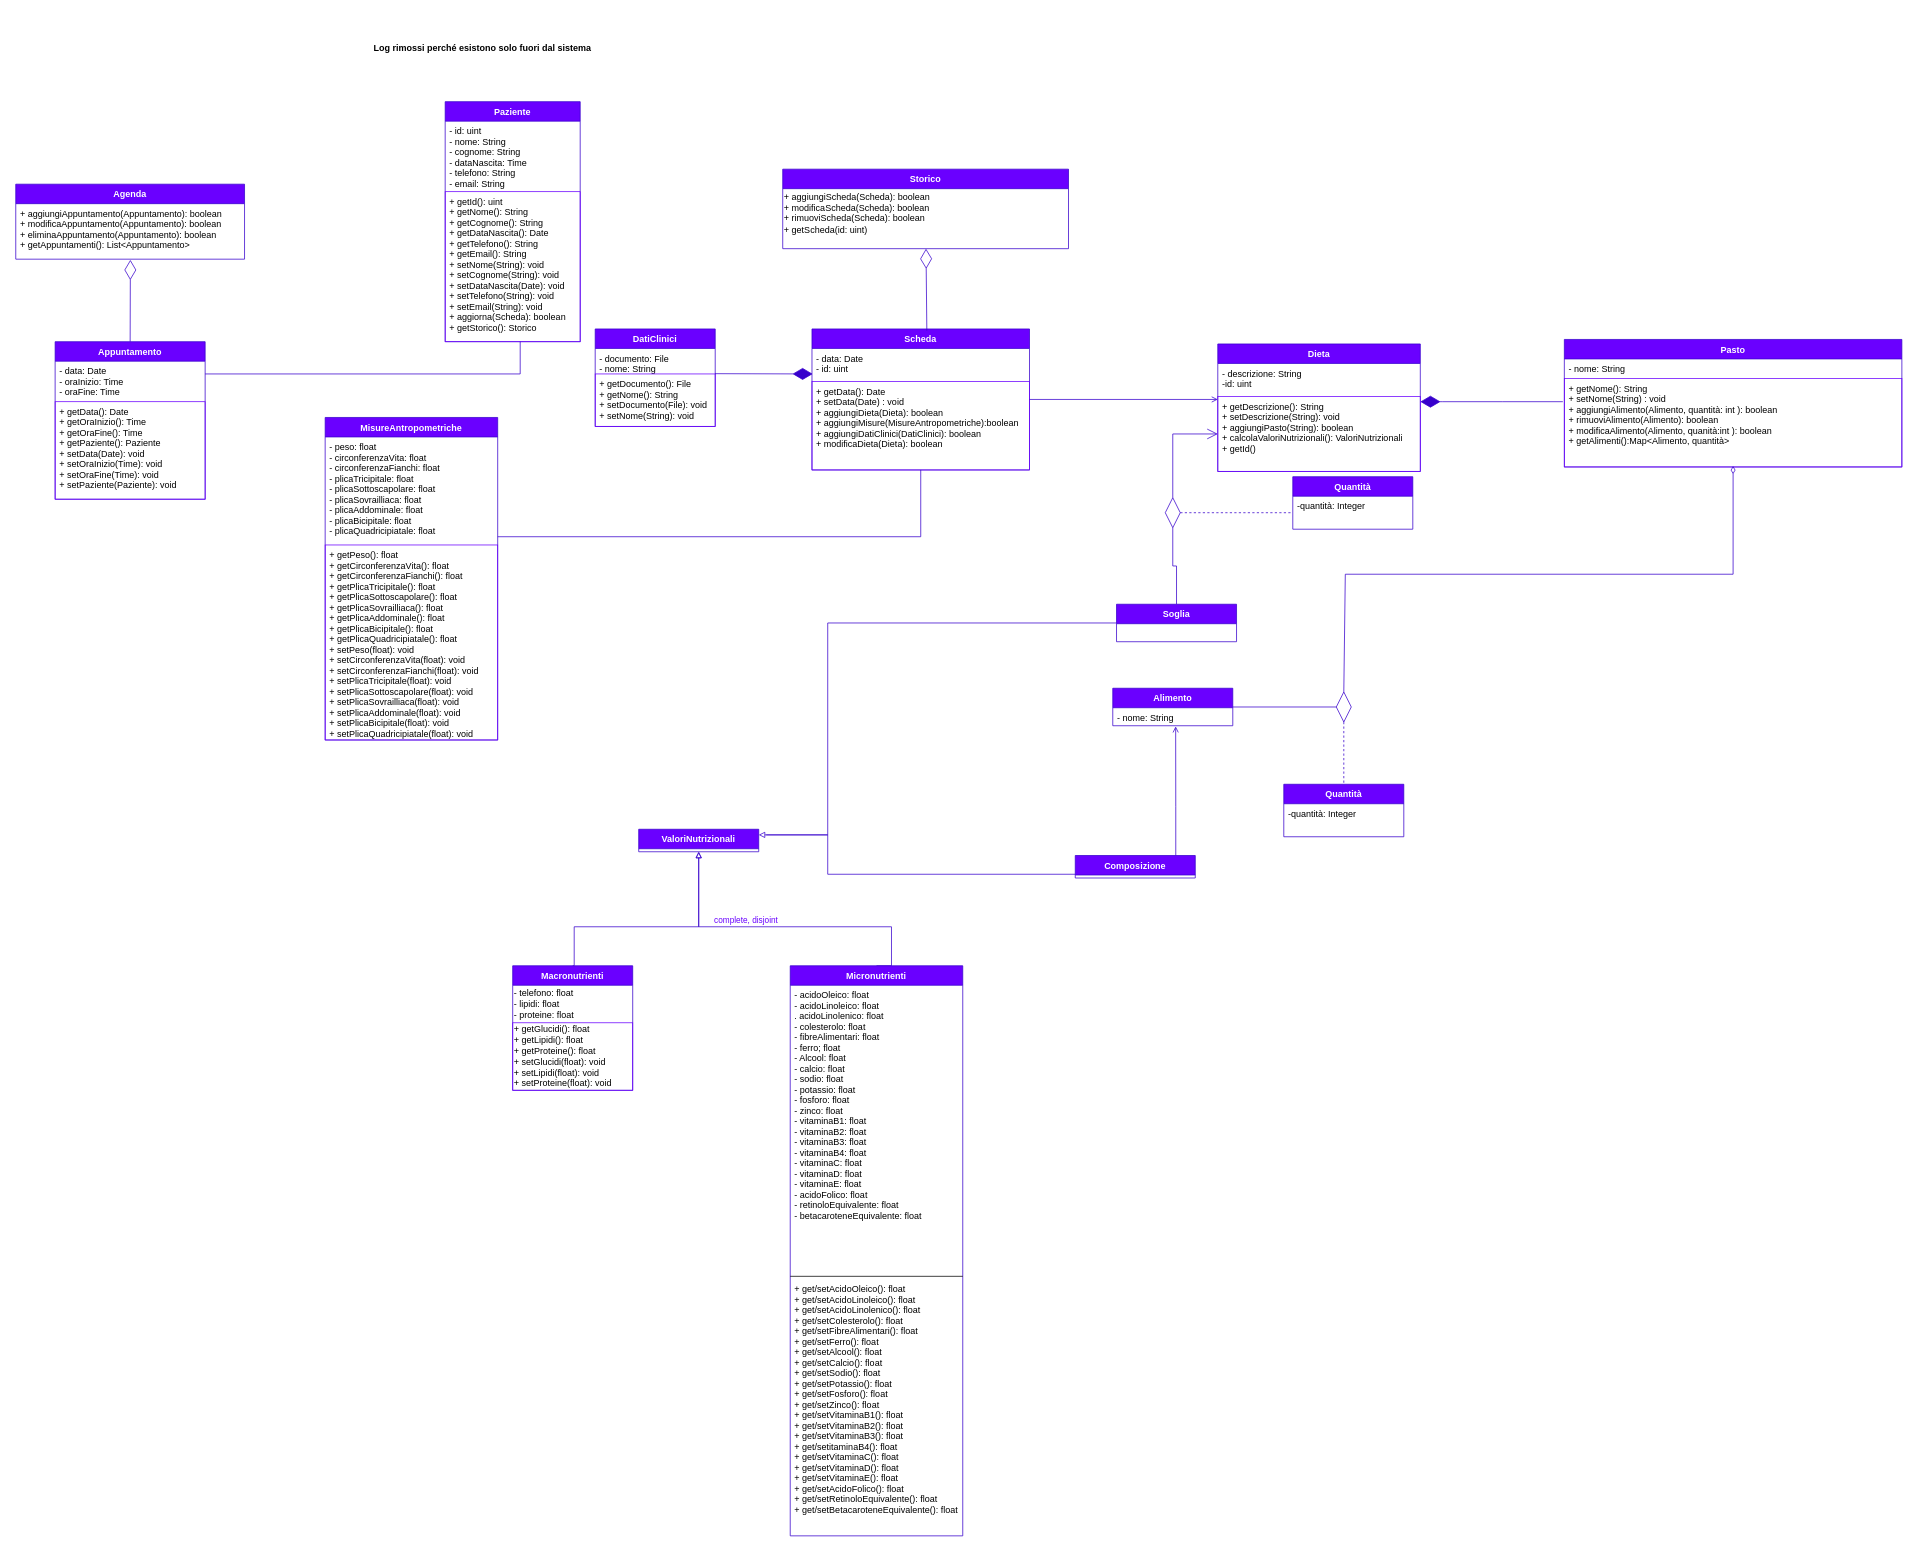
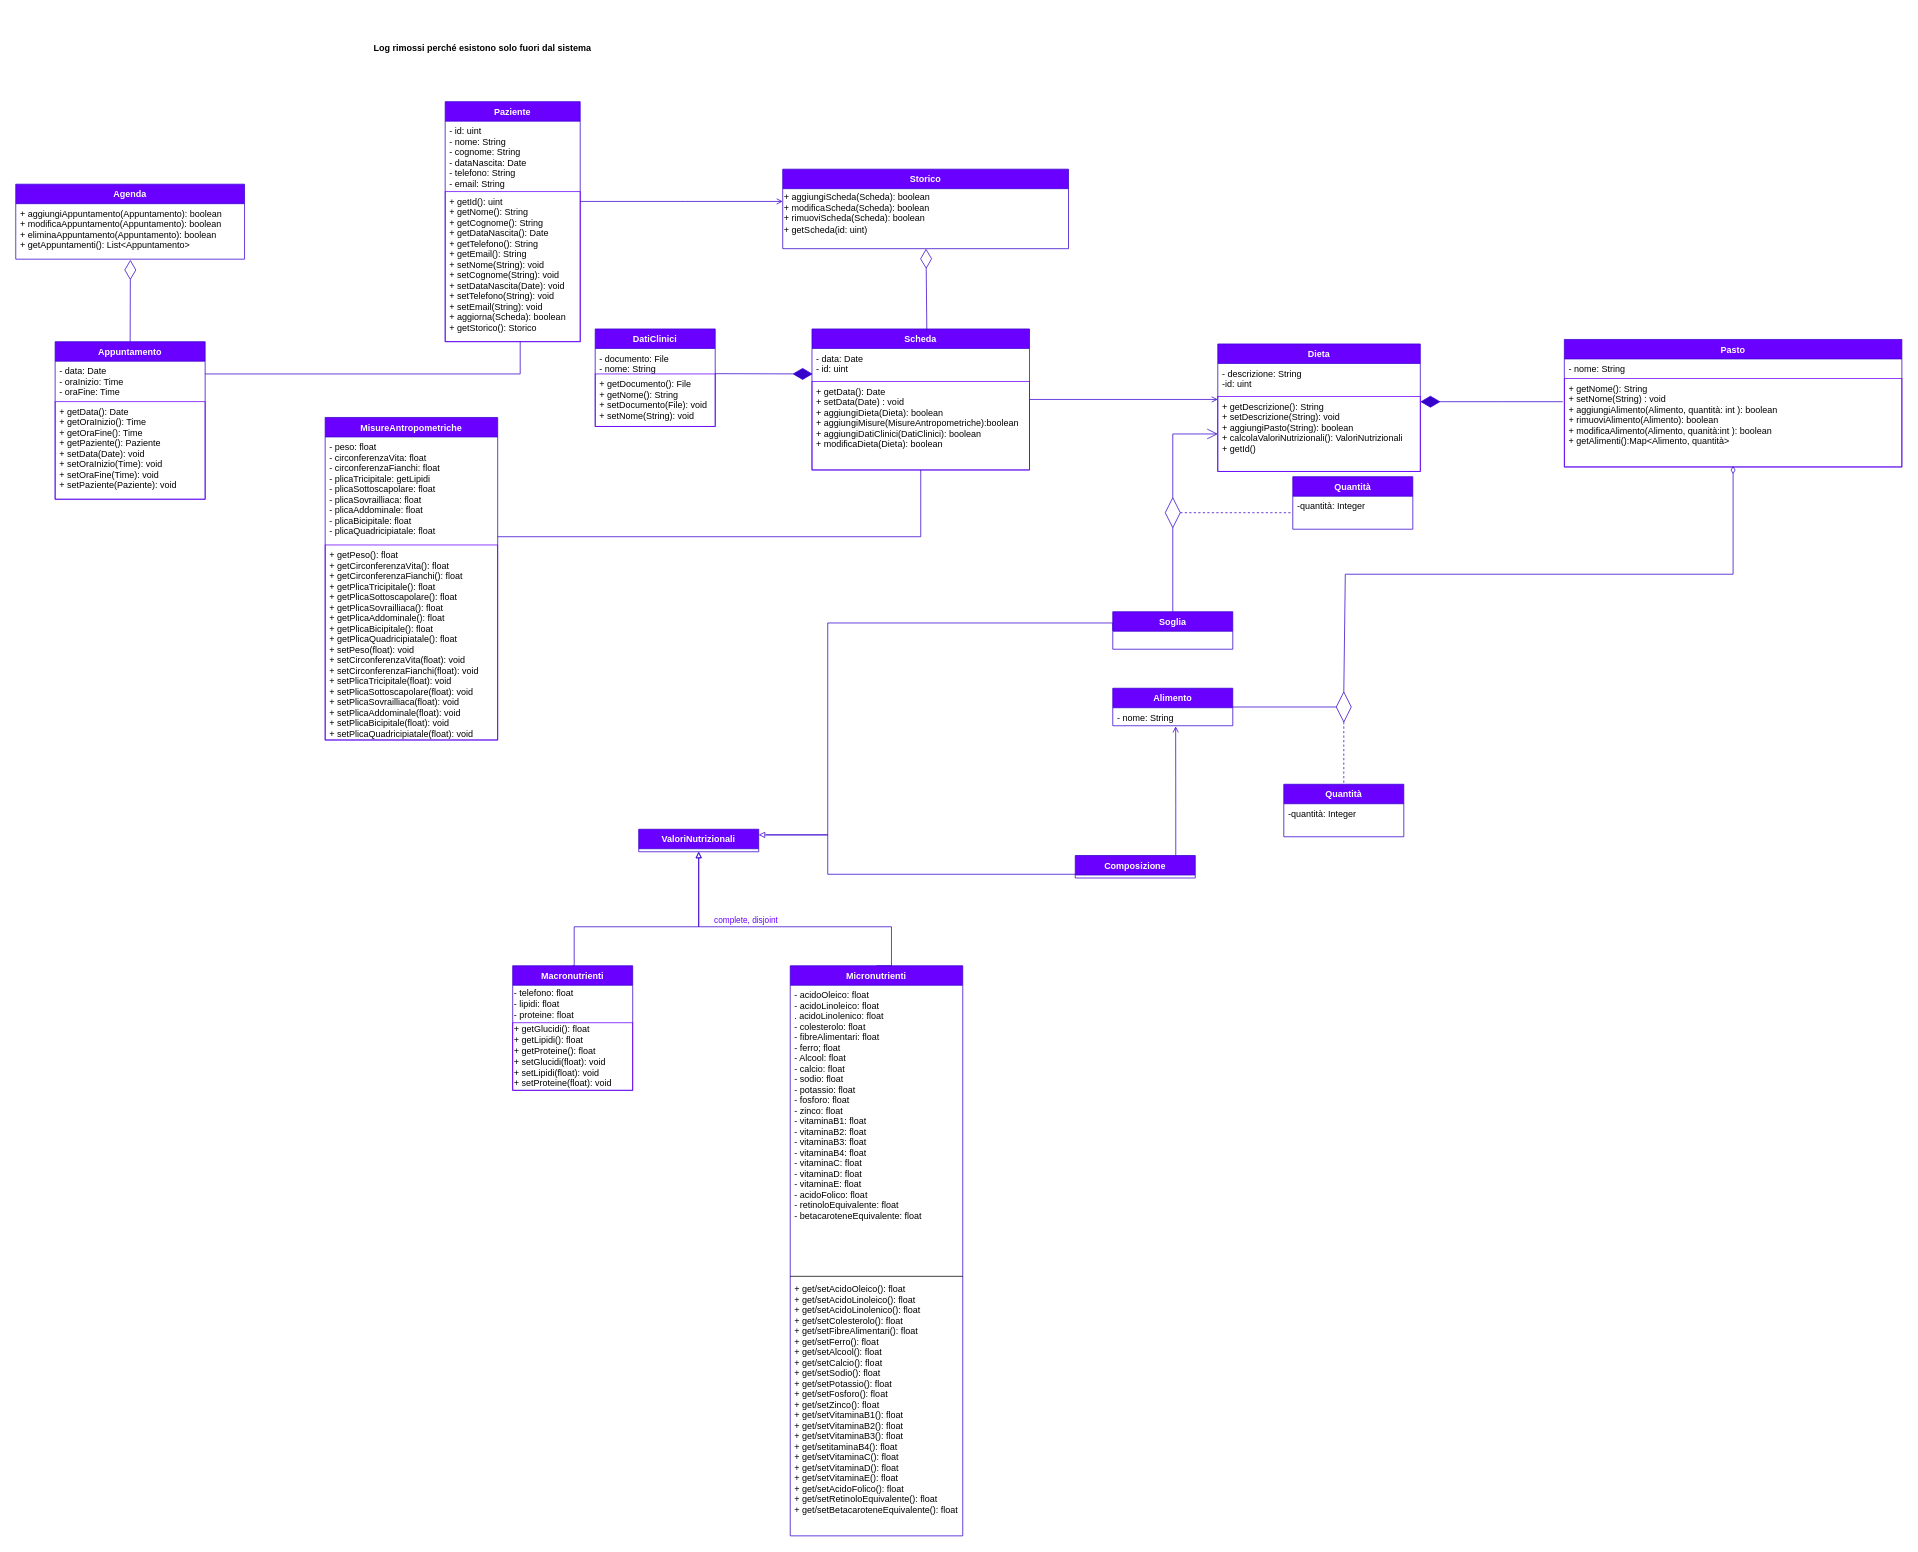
(469, 131) -> (469, 131)
none -> (680, 201)
(357, 447) -> (357, 447)
(1176, 623) -> (1173, 630)
